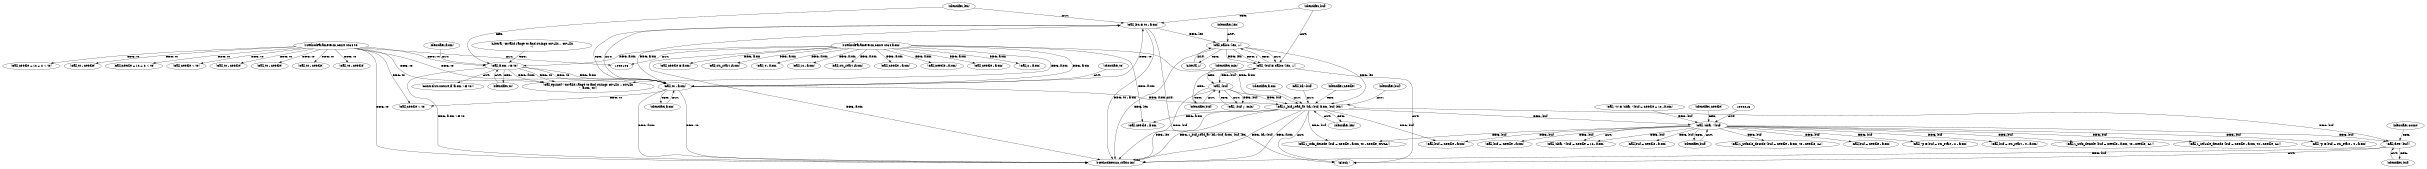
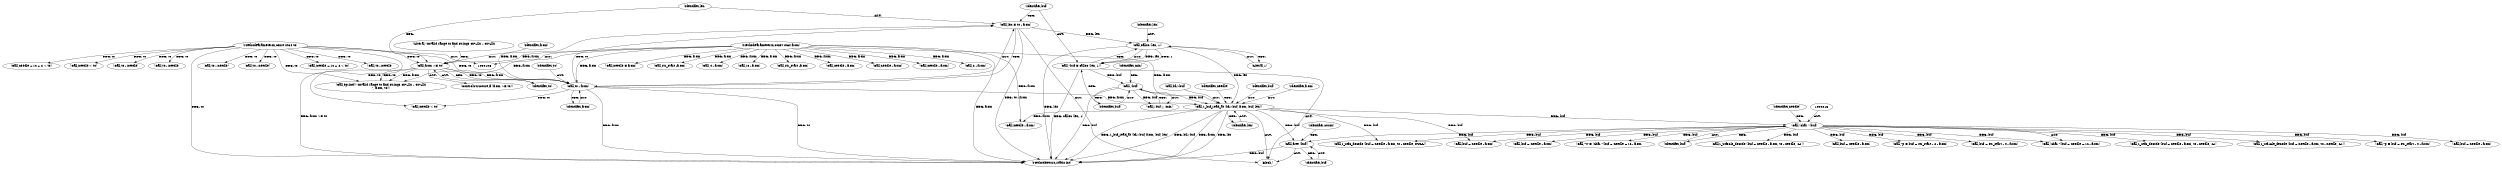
none -> (1059, 110)
(1674, 116) -> (1708, 131)
